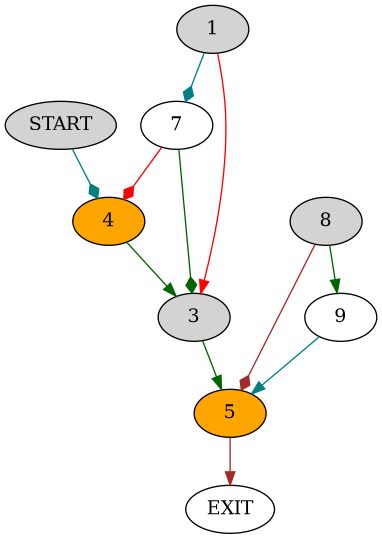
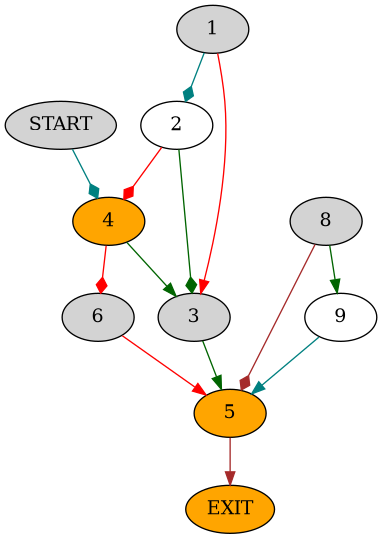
(177, 125) -> (177, 125)
none -> (98, 317)
(230, 509) -> (230, 509)
